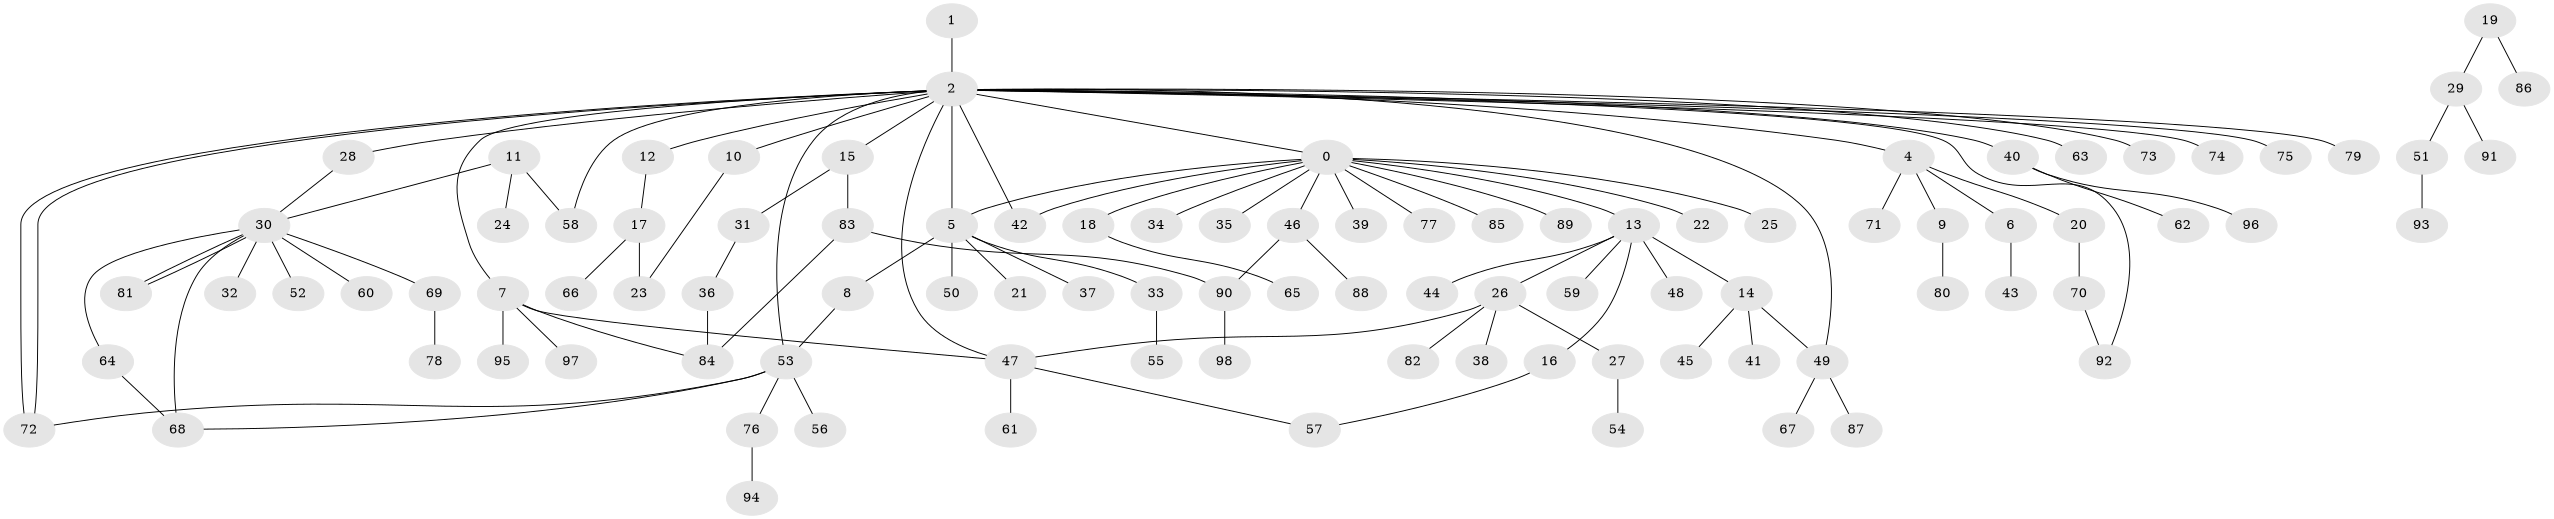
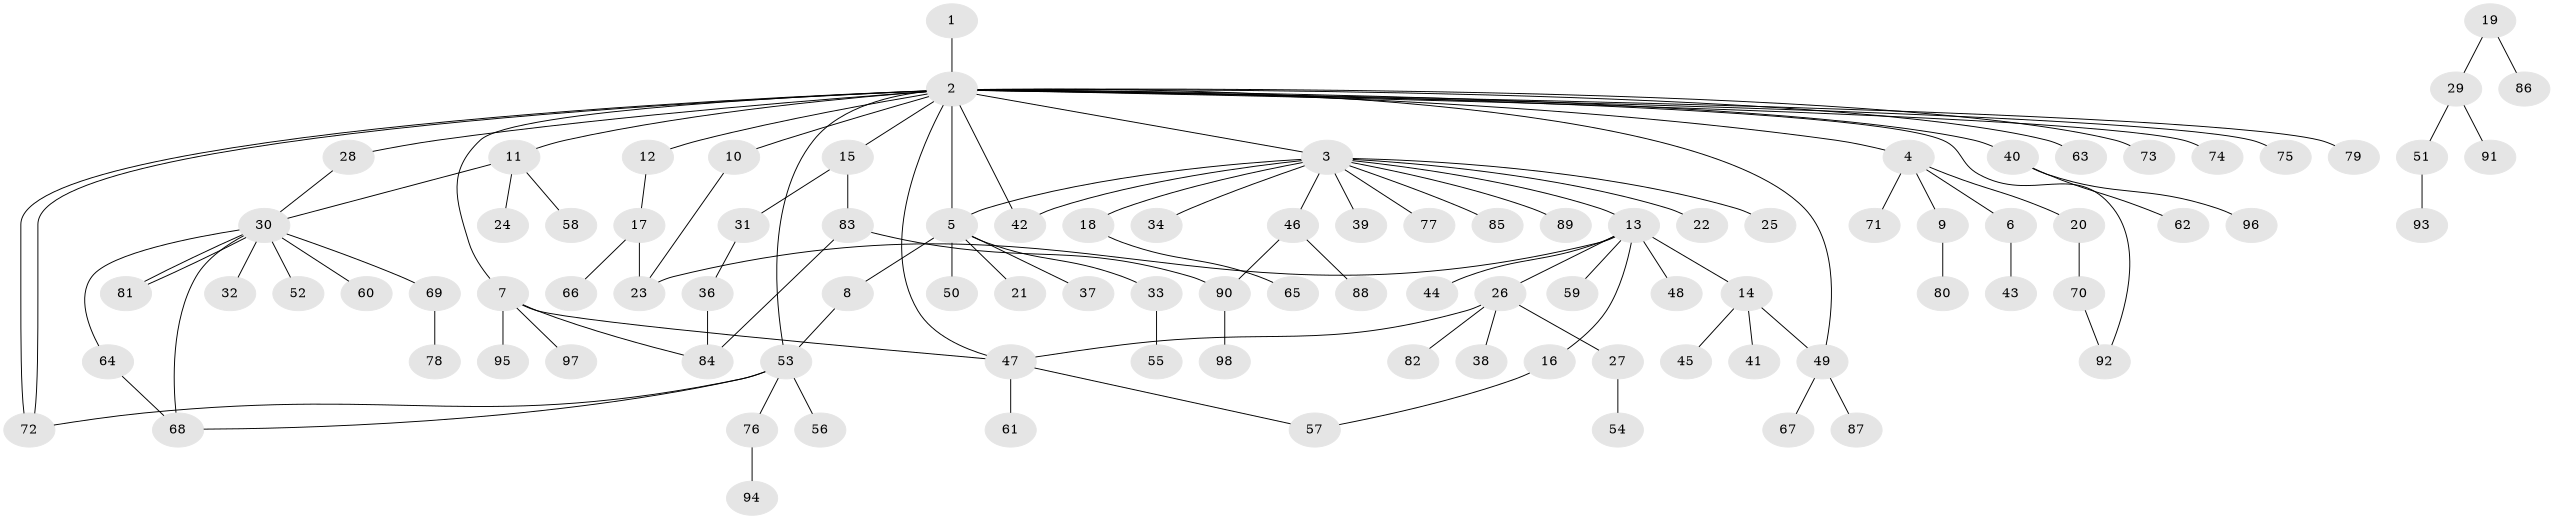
(660, 122) -> (701, 116)
(1327, 157) -> (1327, 157)
(1225, 225) -> none
none -> (1161, 262)
